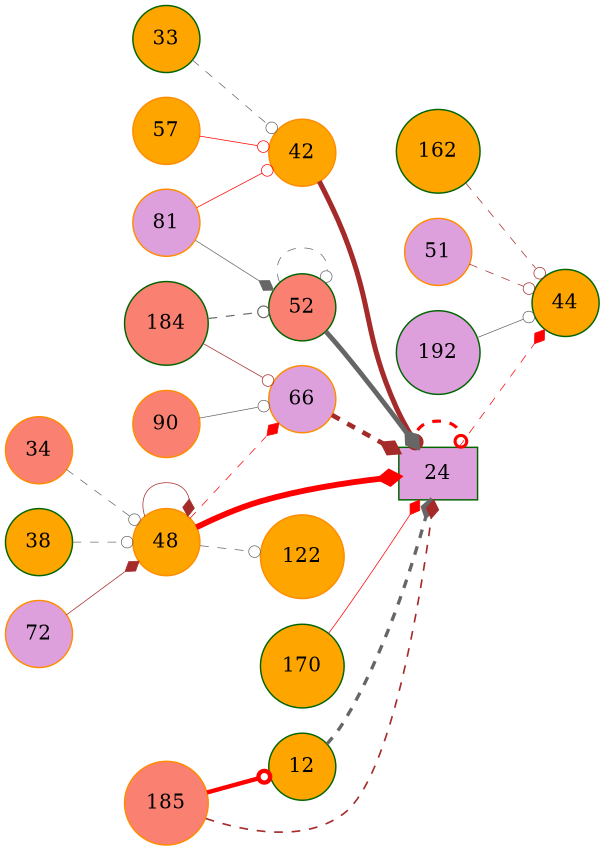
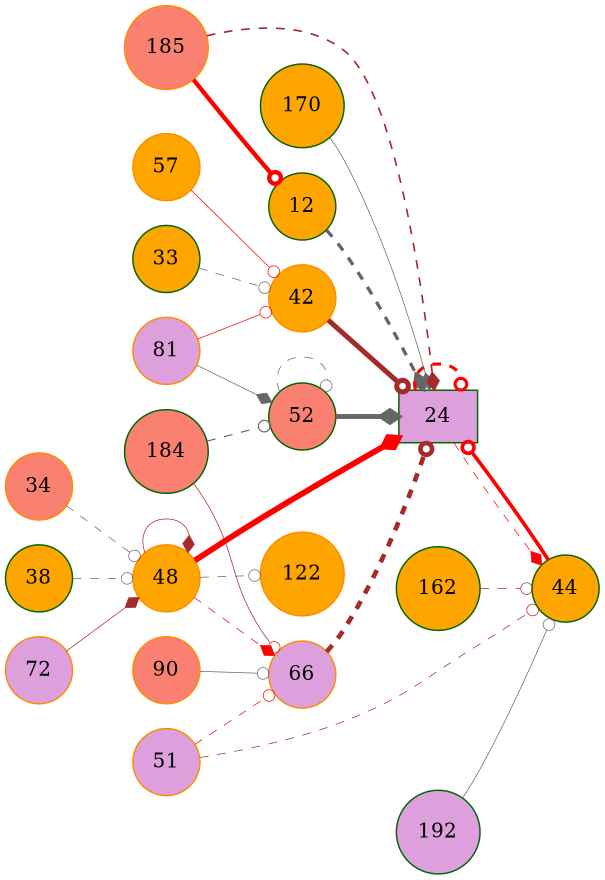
(357, 429) -> (383, 557)
none -> (511, 505)
(370, 574) -> (385, 252)
none -> (229, 722)
